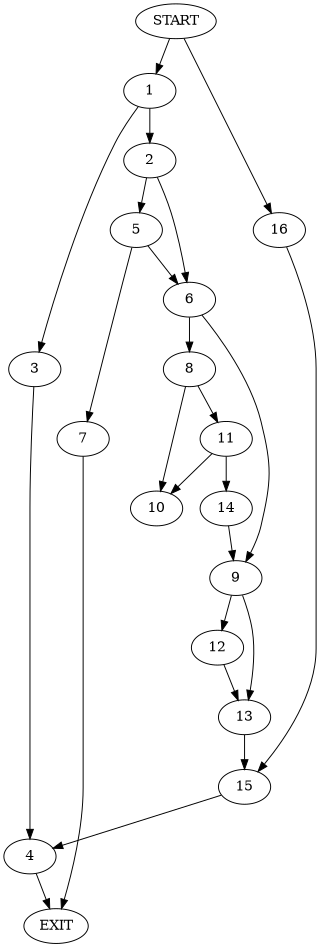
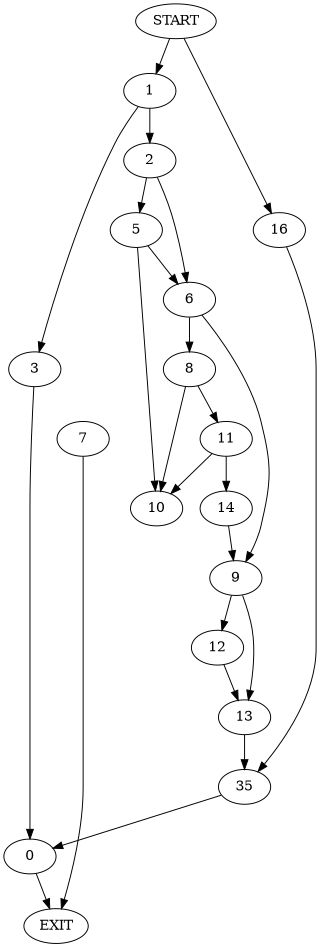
(111, 330) -> (146, 364)
(245, 787) -> (245, 787)
(30, 856) -> (30, 856)
